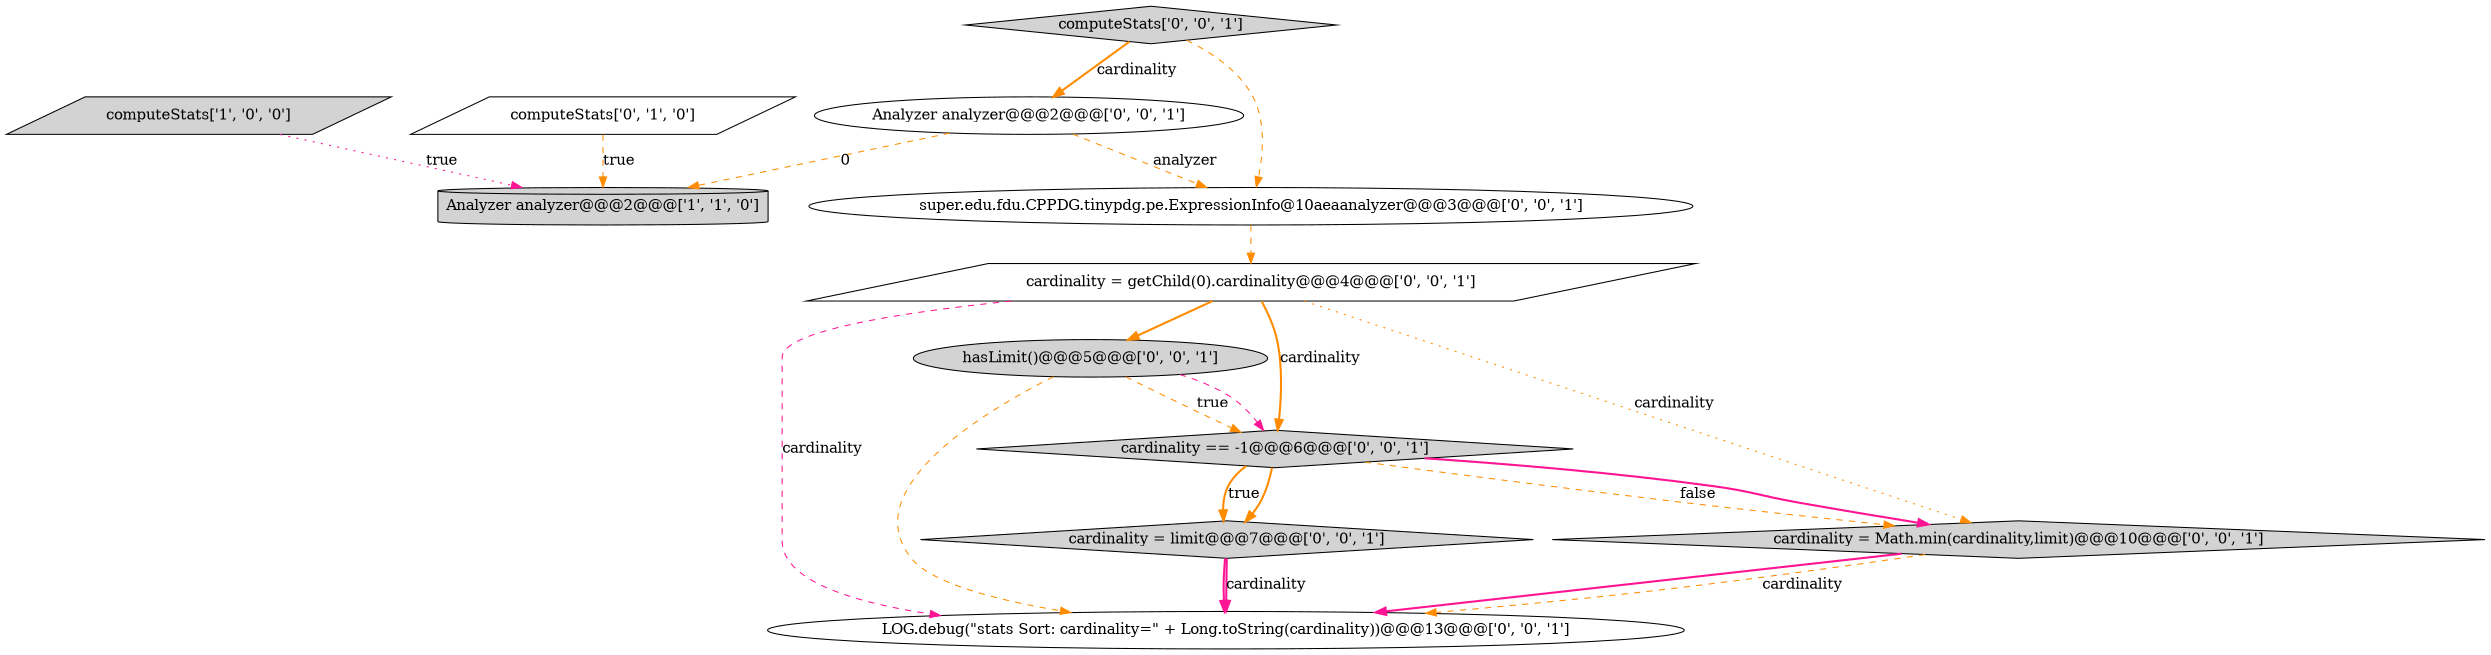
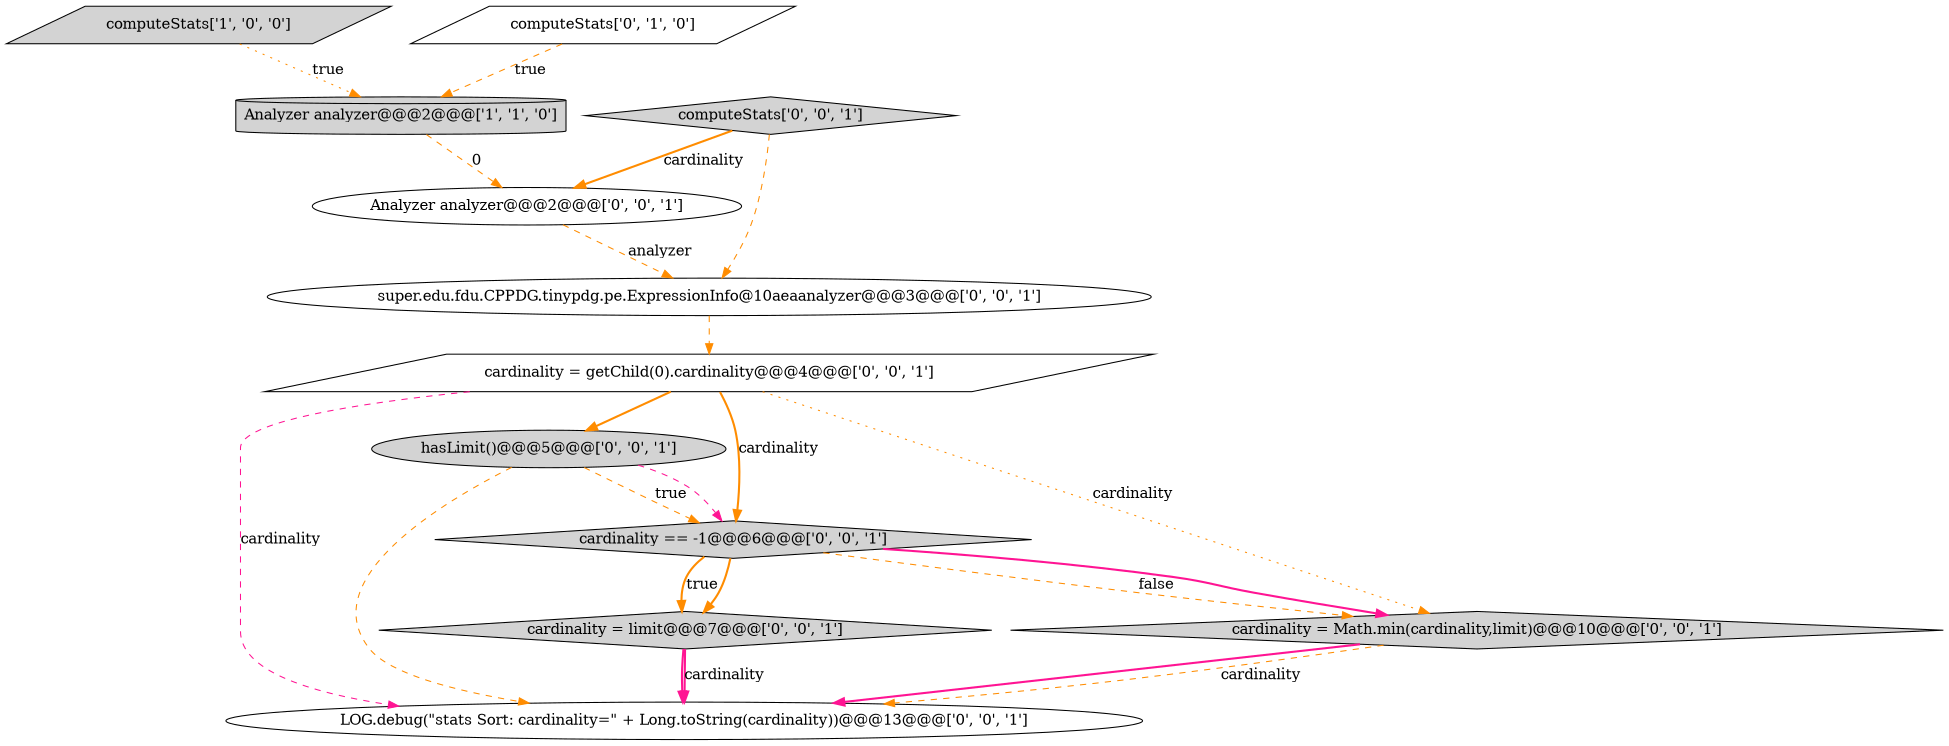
(824, 159) -> (460, 158)
(396, 160) -> (295, 68)
